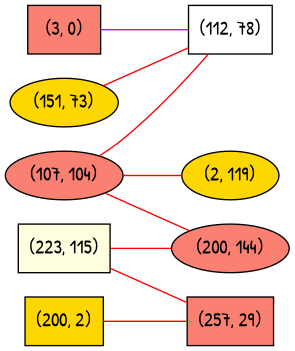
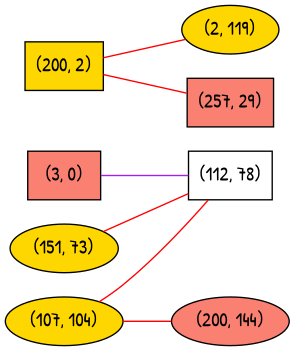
(64, 176) -> (64, 321)
(152, 176) -> (144, 49)
(64, 248) -> none
